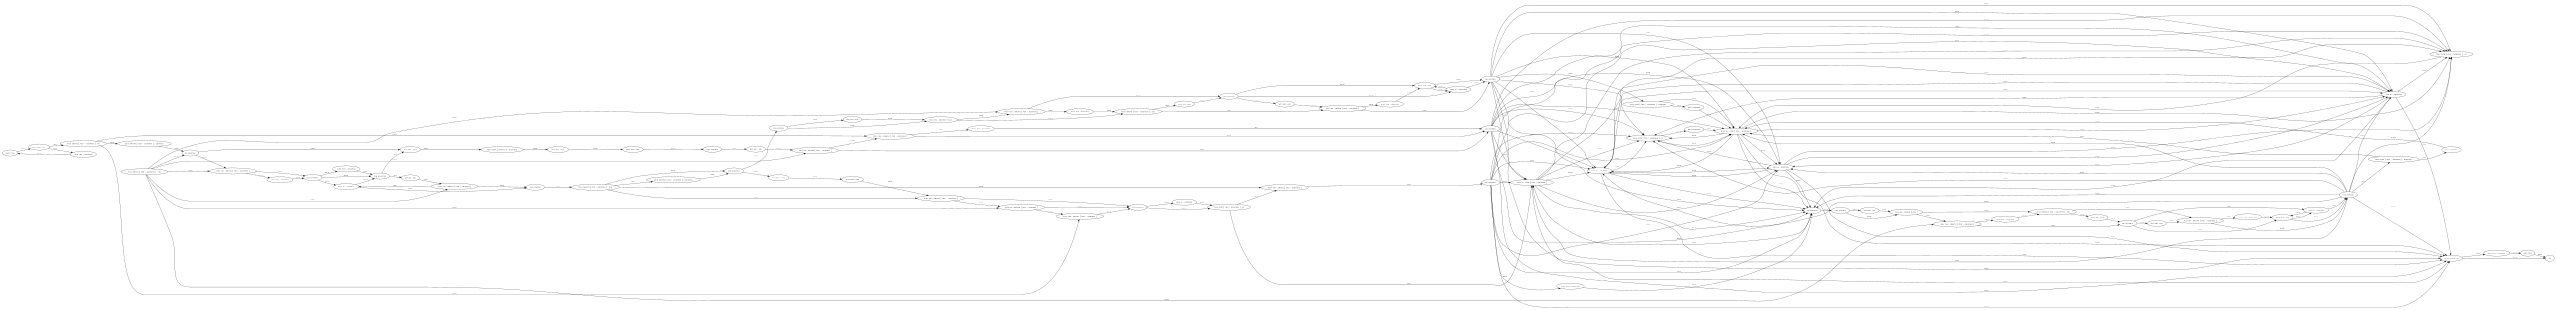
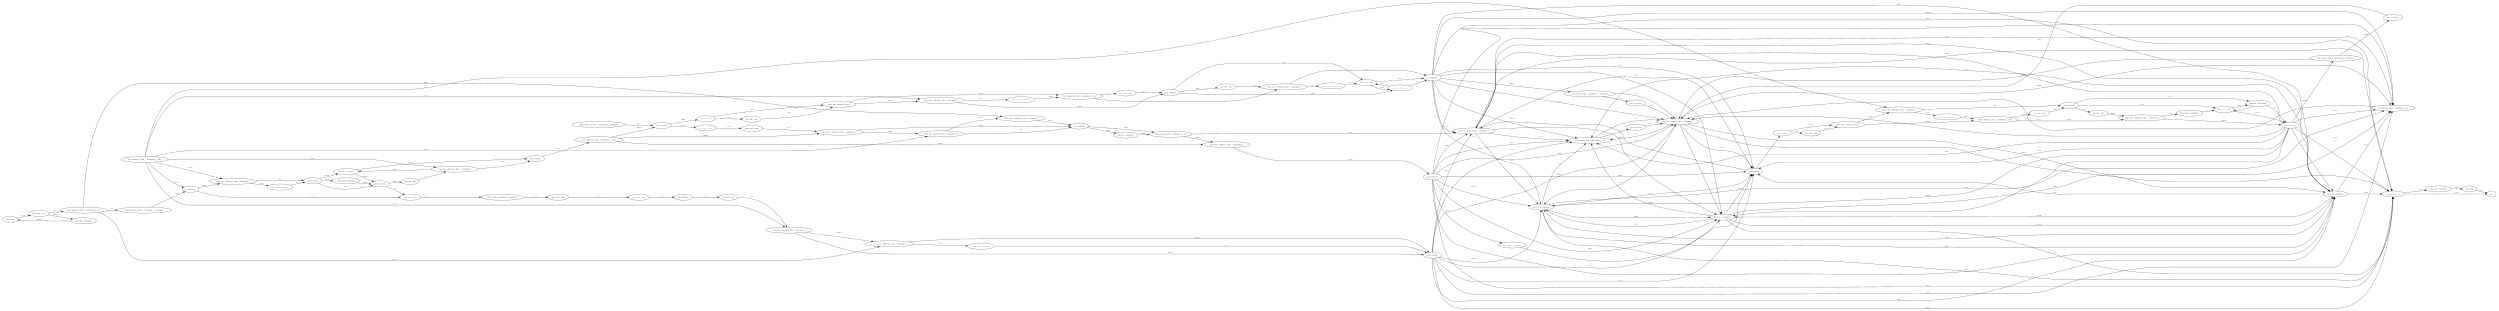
(633, 184) -> none
